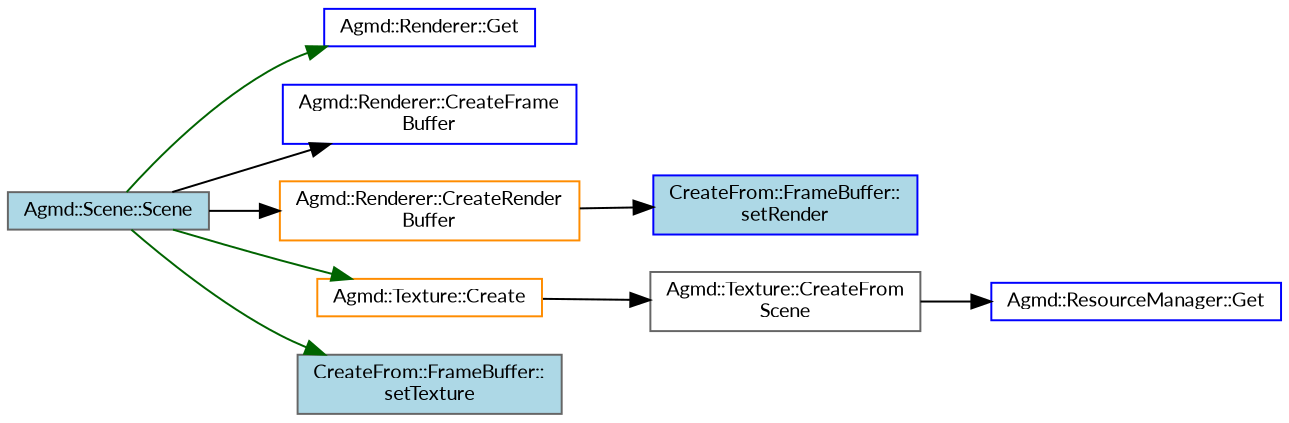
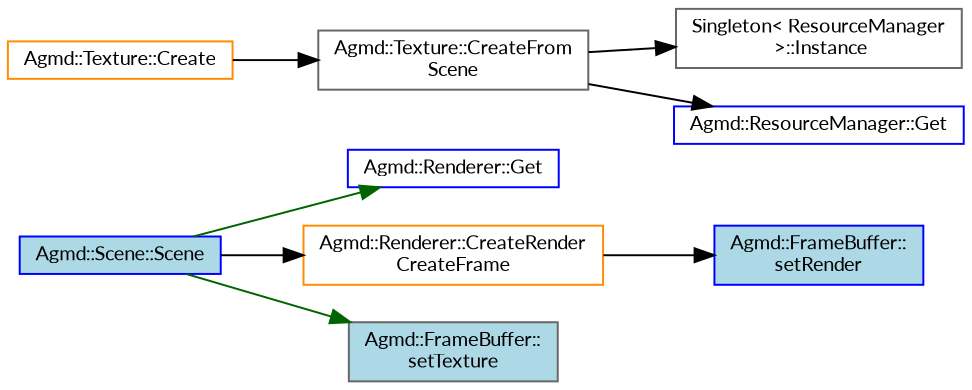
none -> (819, 38)
(430, 114) -> none
(785, 205) -> (819, 255)
(108, 211) -> (120, 255)
(430, 211) -> (453, 255)
(252, 253) -> none
(430, 384) -> (453, 352)
